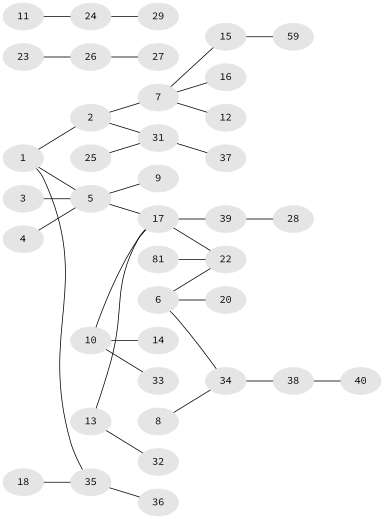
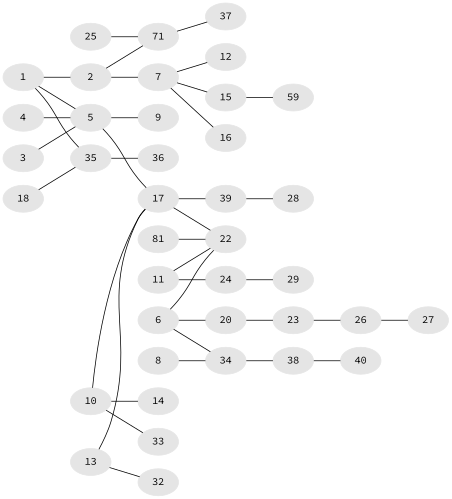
(158, 138) -> (158, 37)
none -> (192, 259)
none -> (260, 320)
